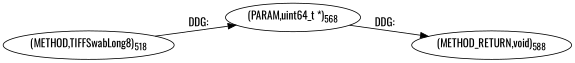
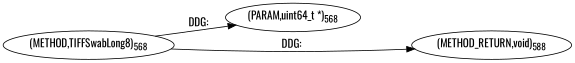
(385, 30) -> (289, 52)
(141, 44) -> (141, 44)
